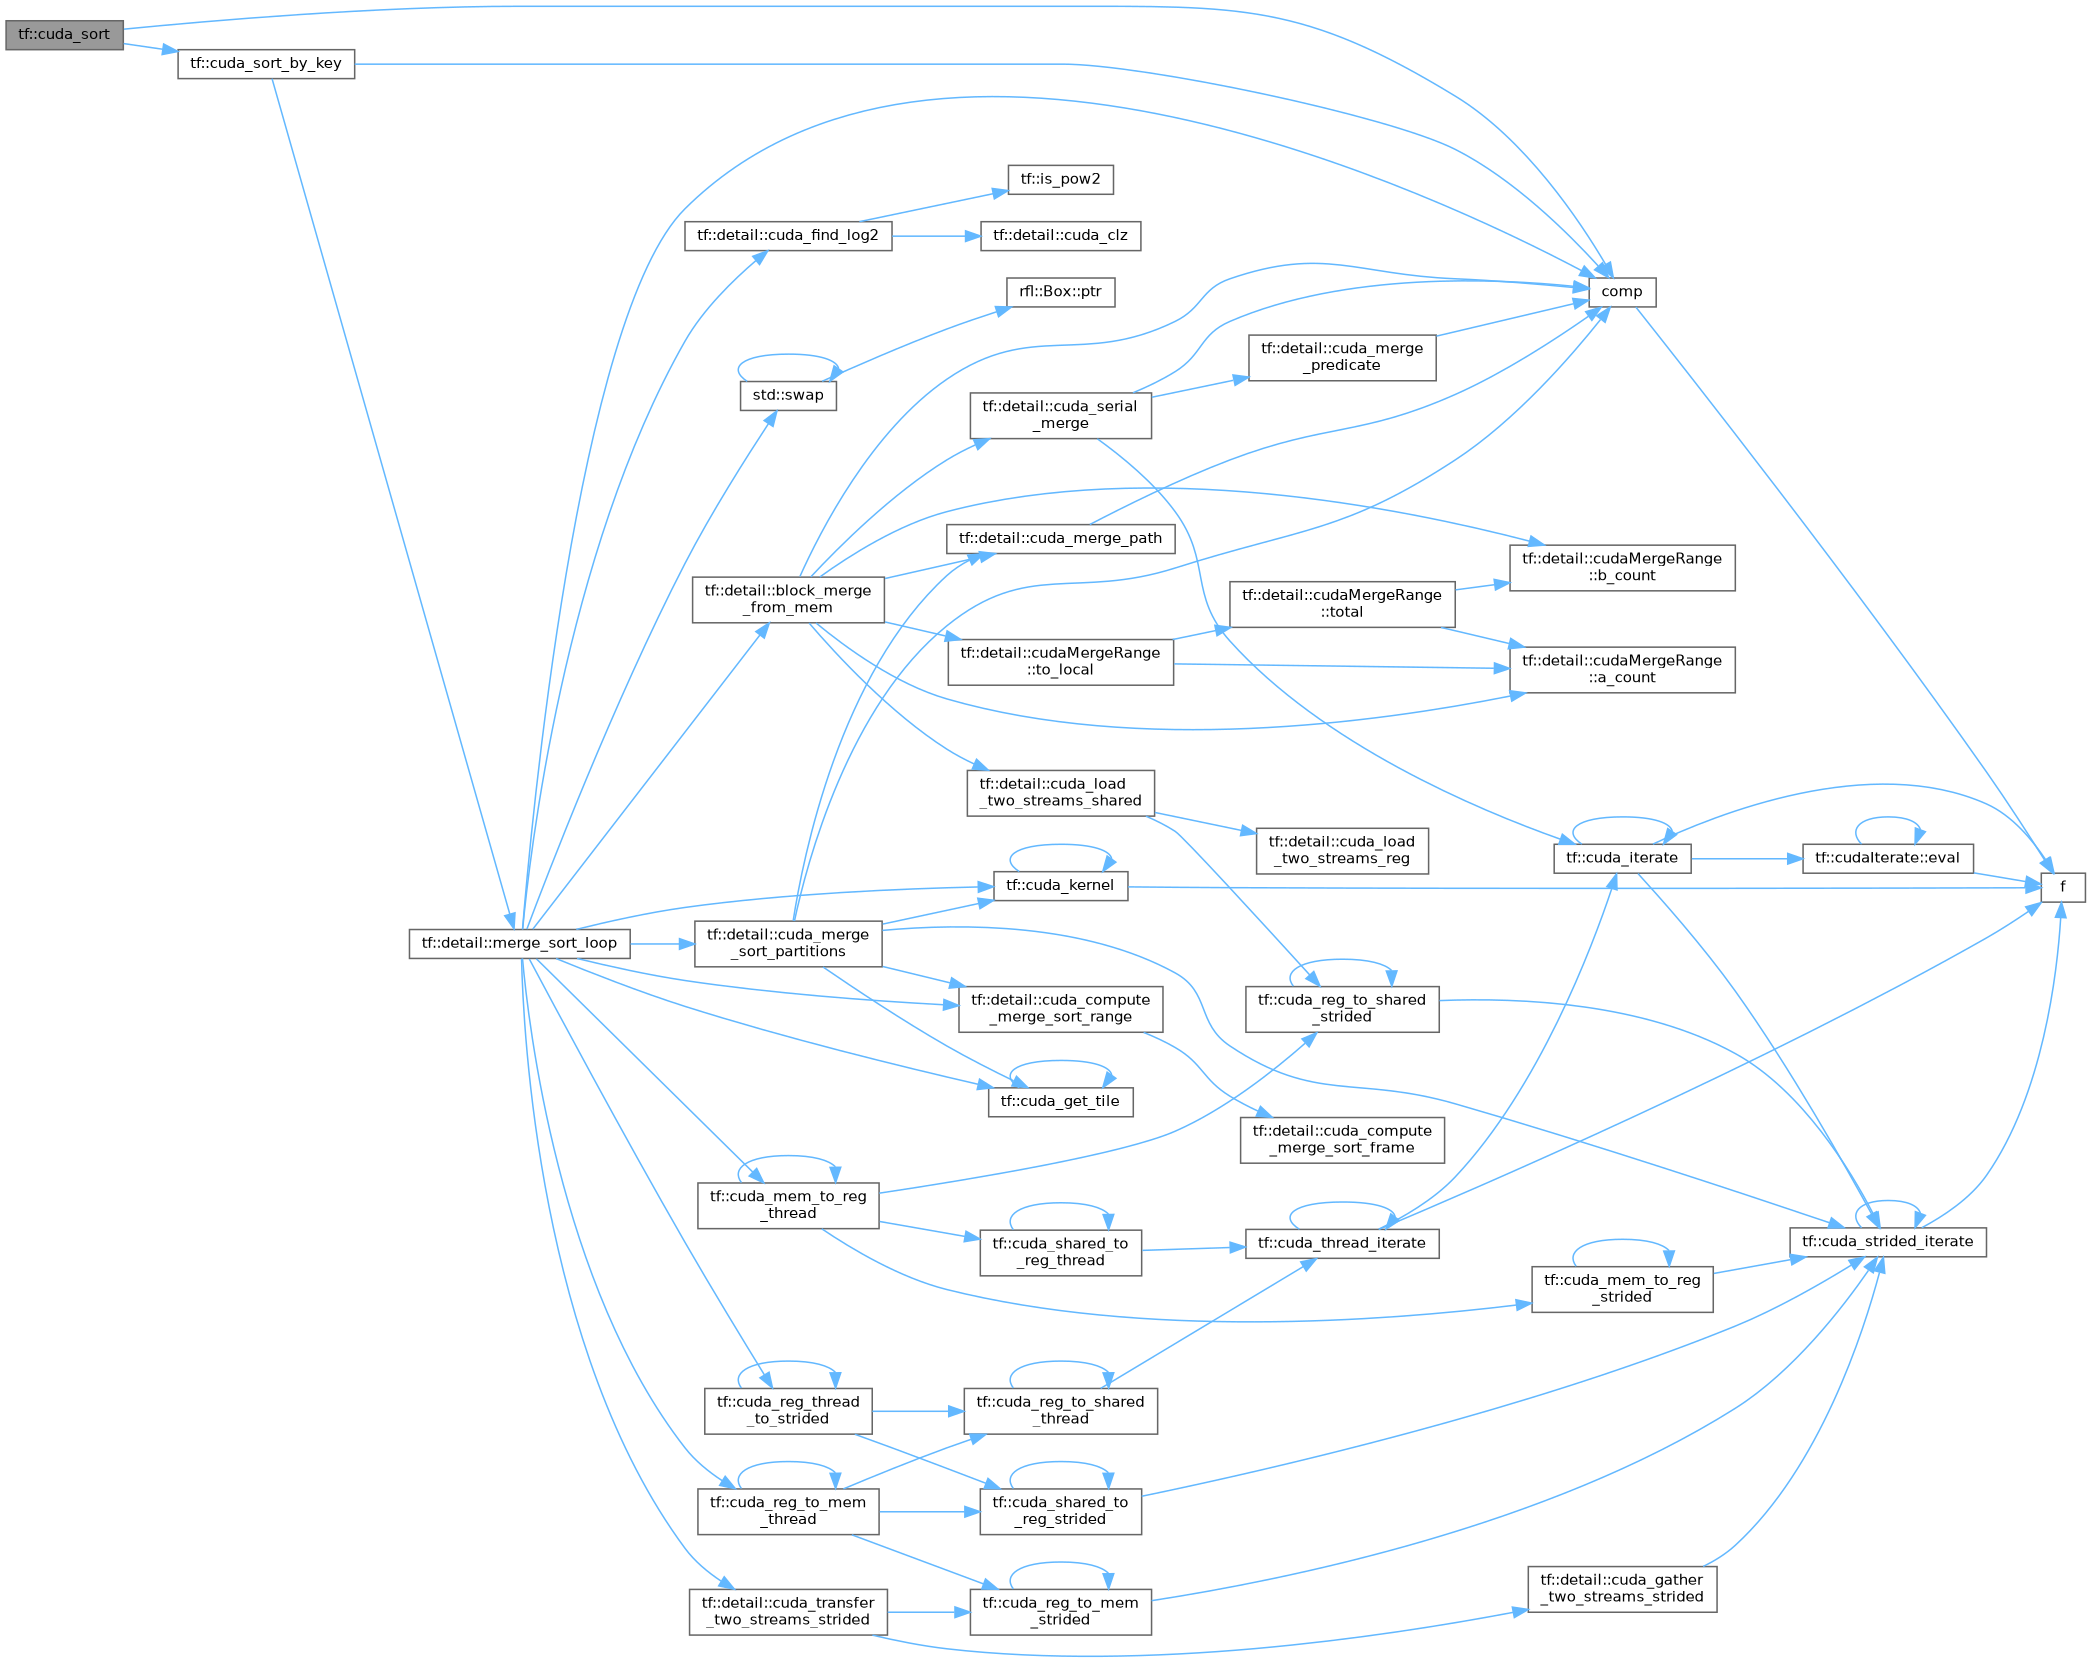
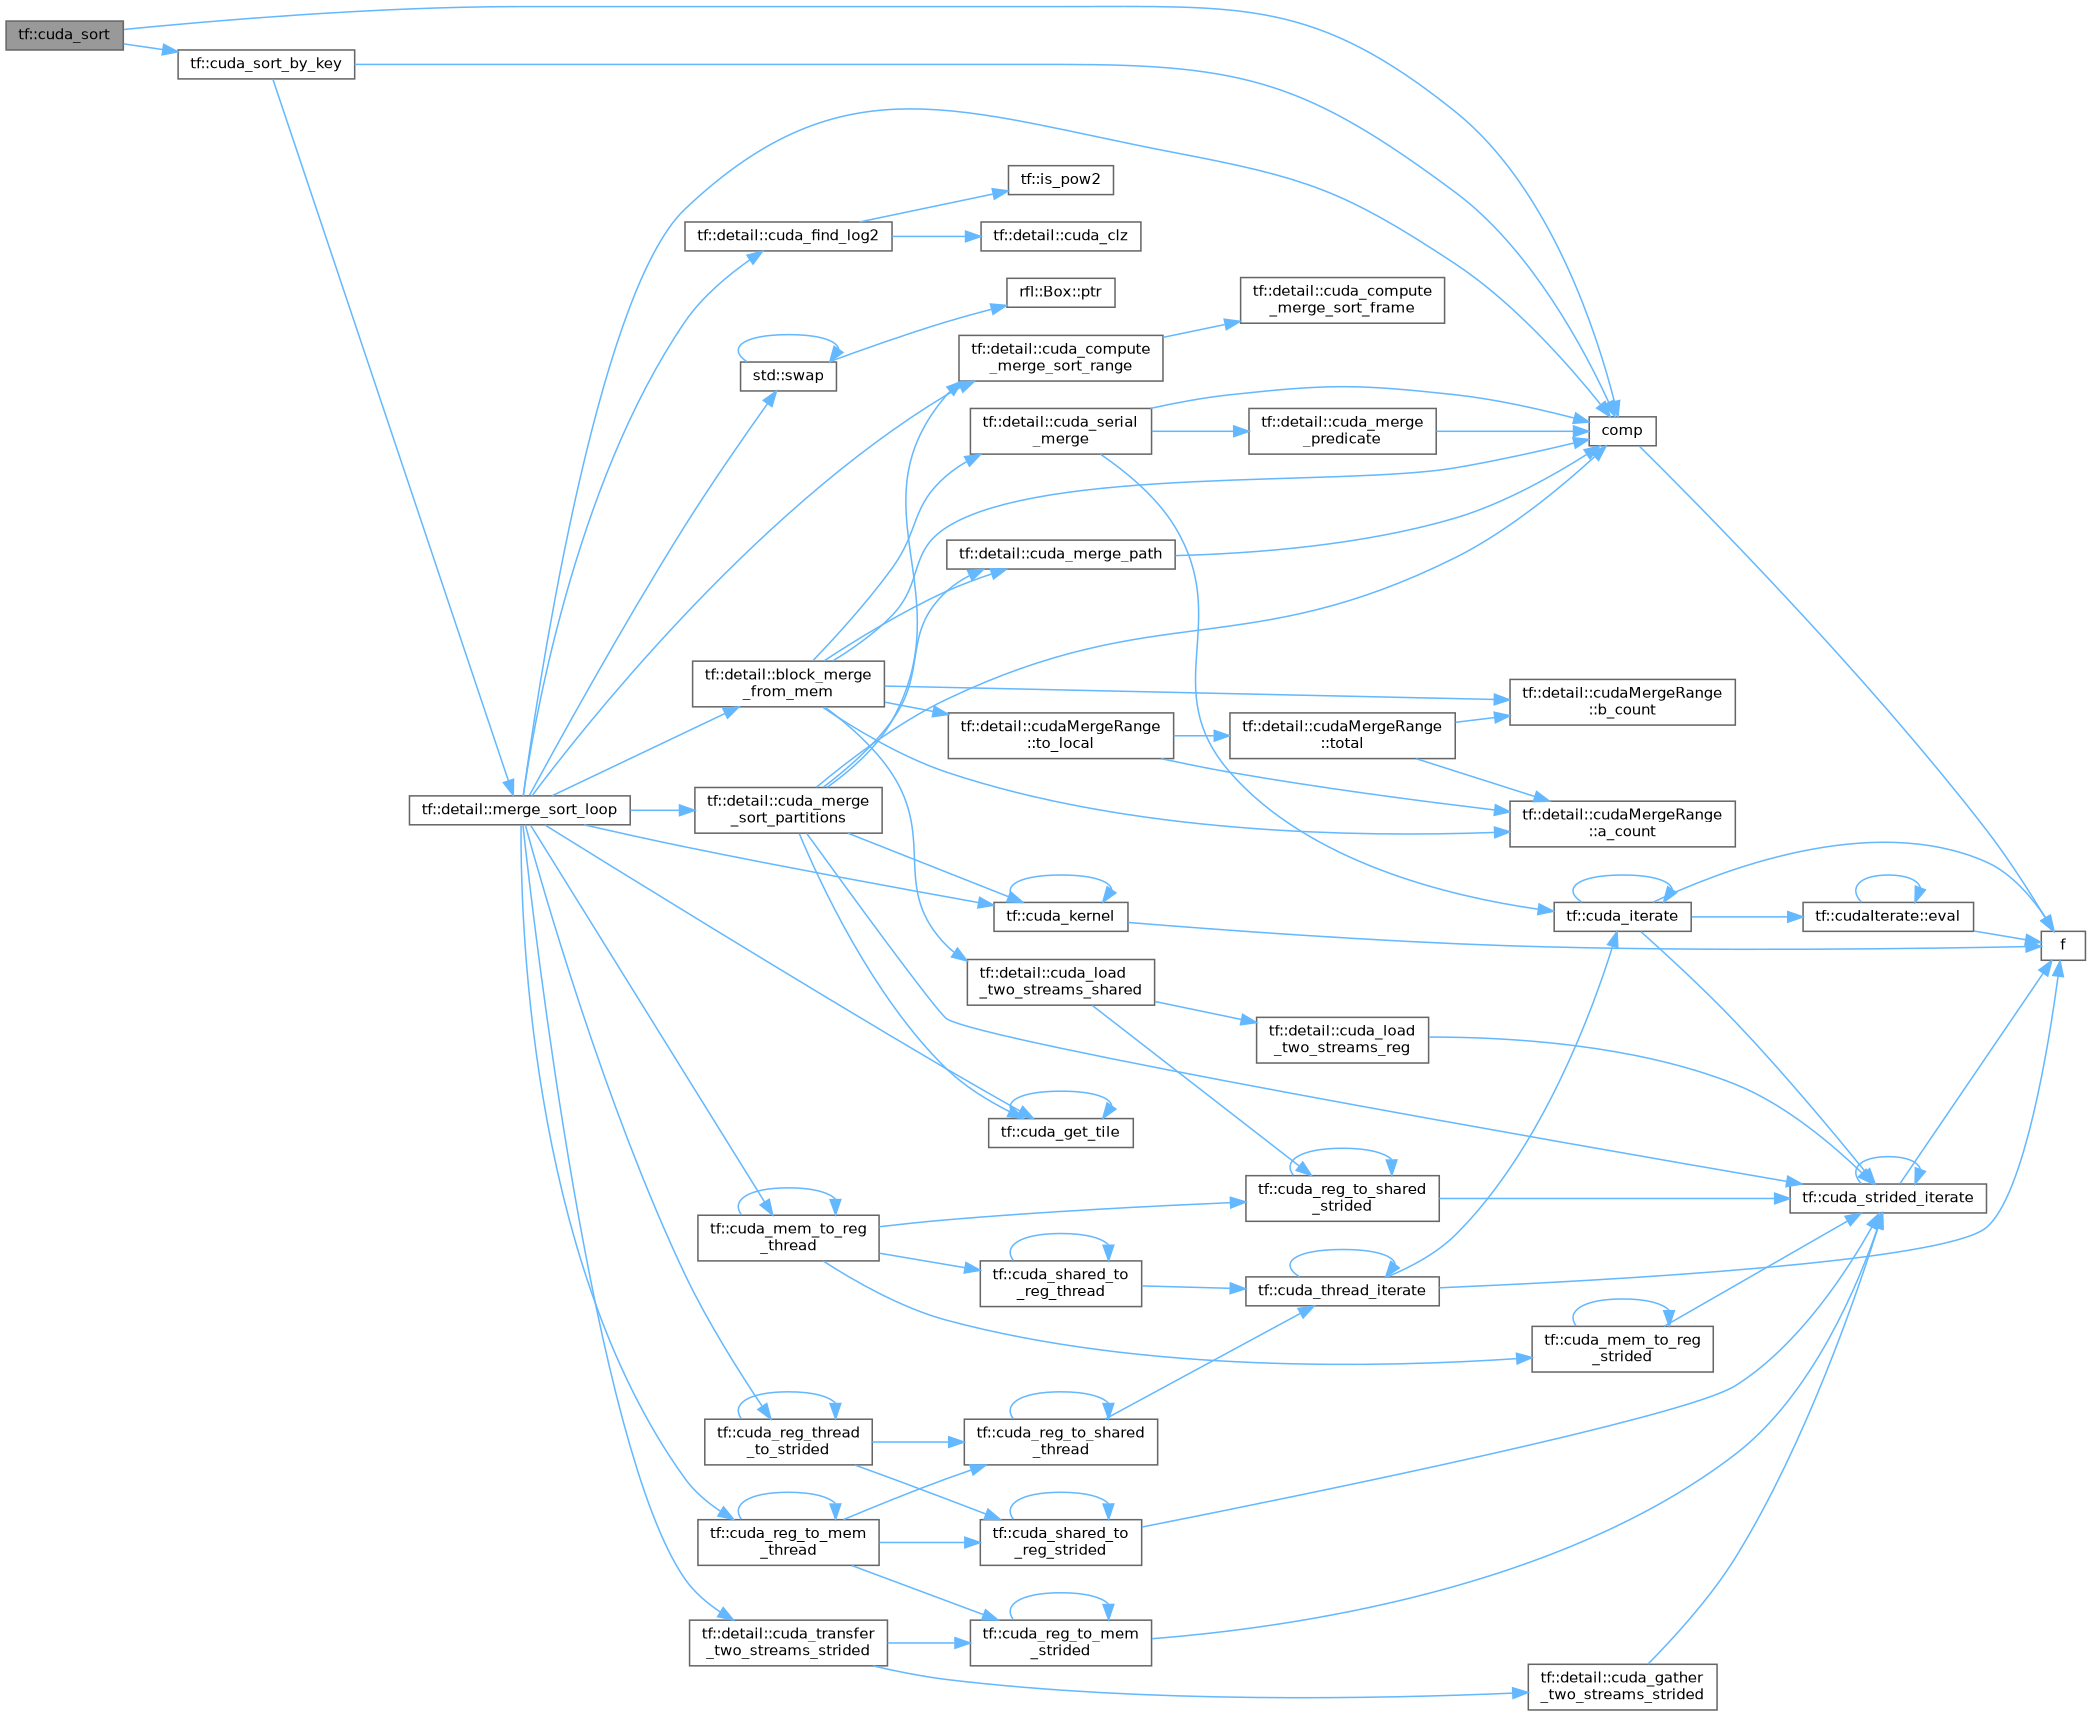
none -> (1661, 1061)
